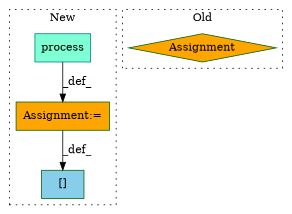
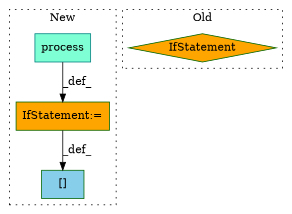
(202, 48) -> (202, 48)
(63, 116) -> (63, 116)
